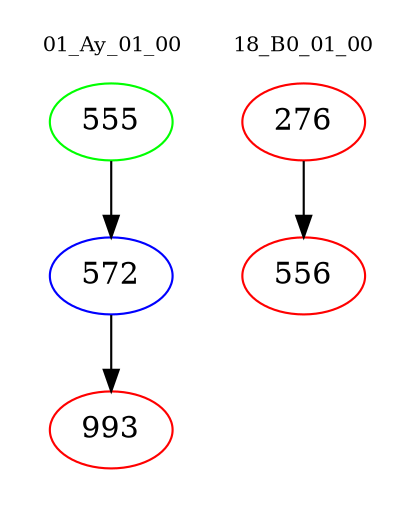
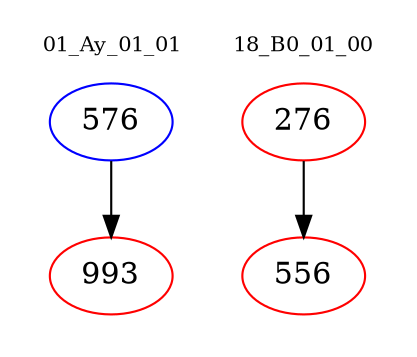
(112, 46) -> (112, 46)
(111, 122) -> none
(111, 276) -> (111, 122)
